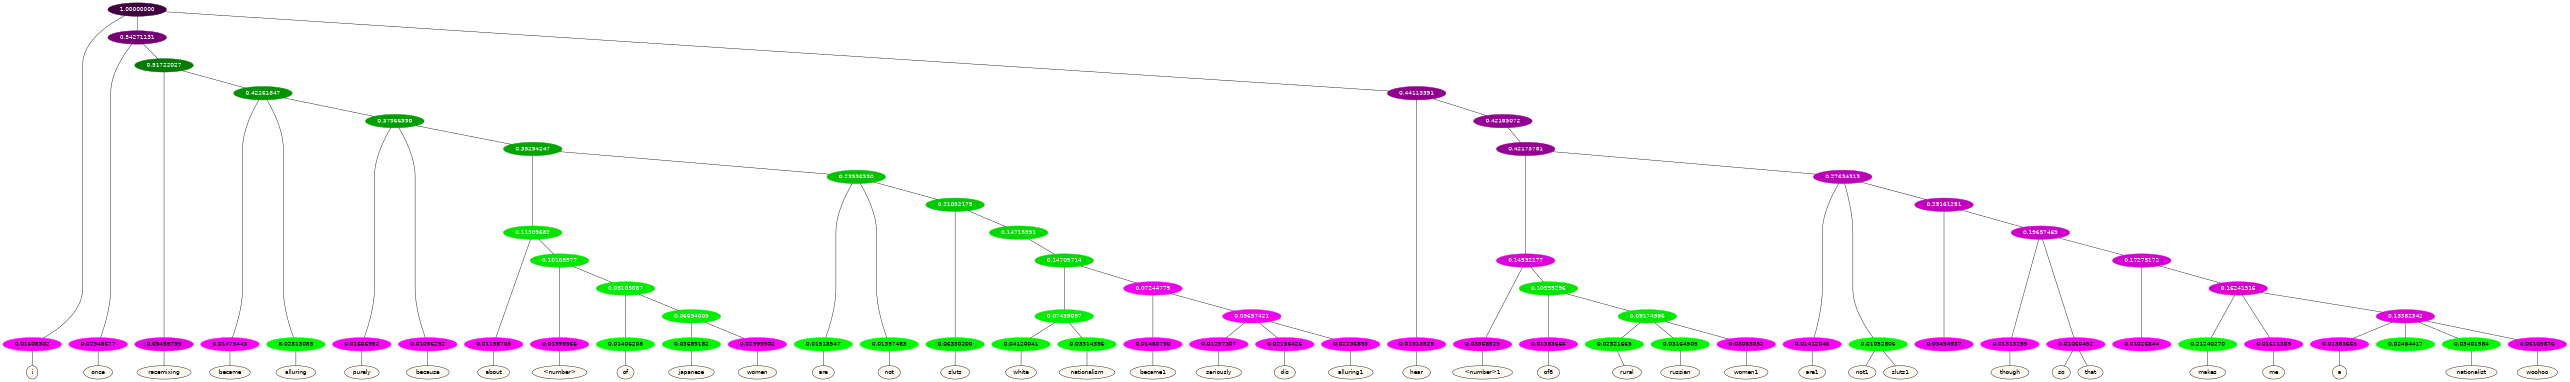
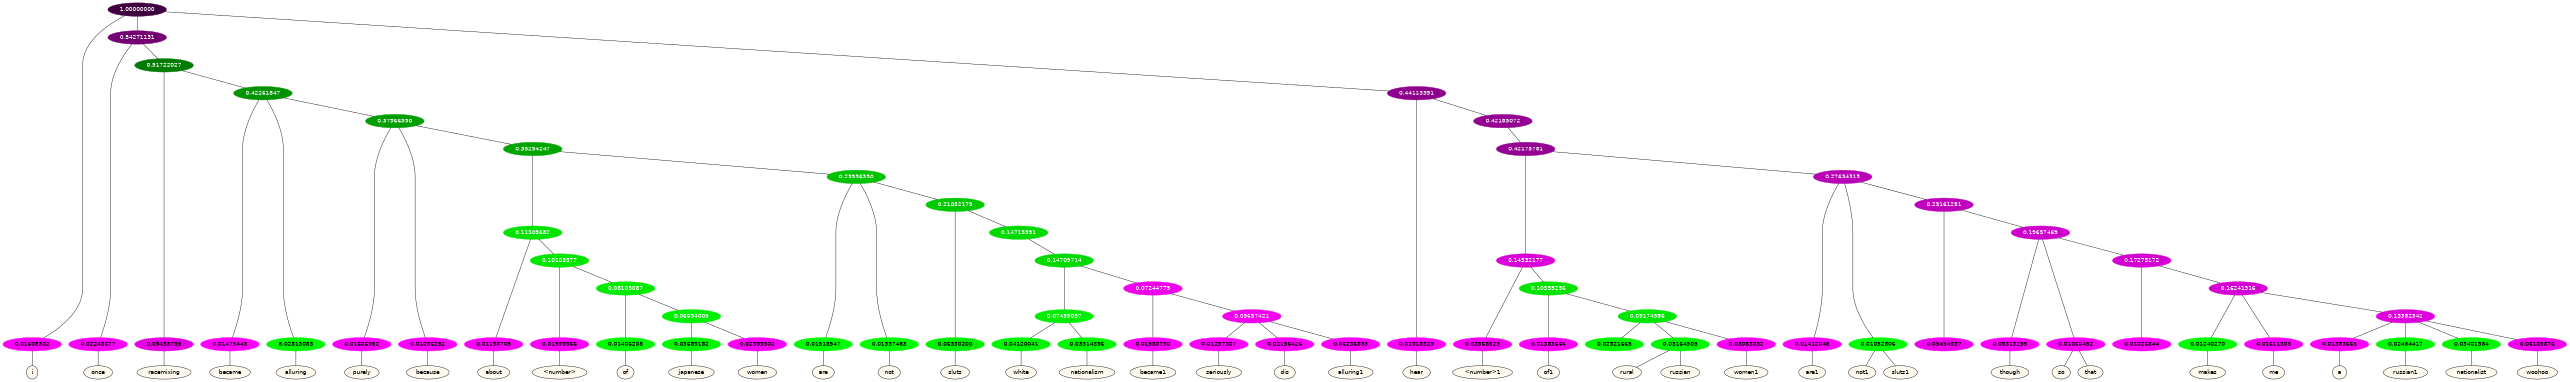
(98, 344) -> (98, 344)
(1153, 344) -> (1153, 344)
(1351, 344) -> (1351, 344)
(2010, 344) -> (2010, 344)
(2208, 344) -> (2208, 344)
(1621, 358) -> (1653, 359)
(1548, 372) -> (1548, 372)
none -> (2405, 372)
